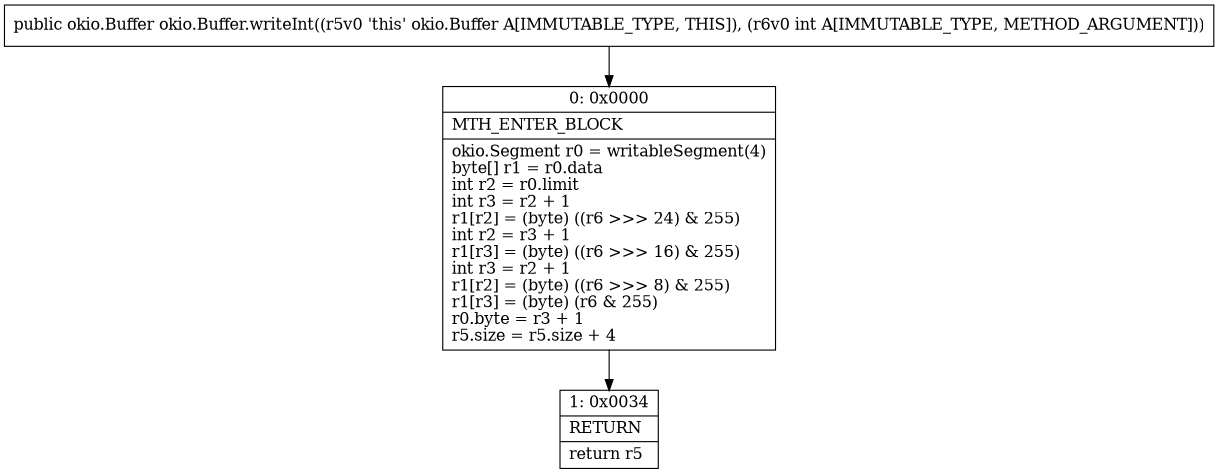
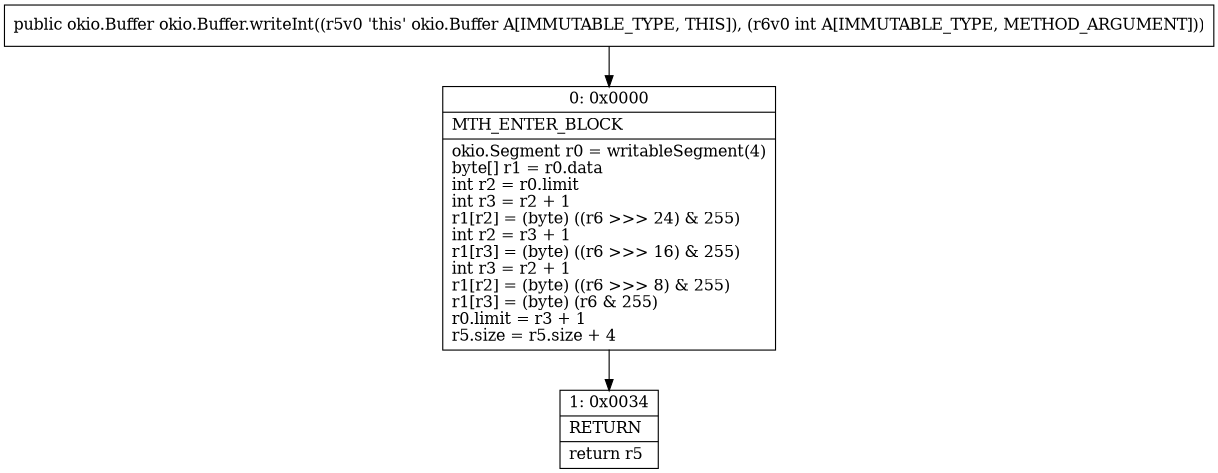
(518, 319) -> (519, 319)
